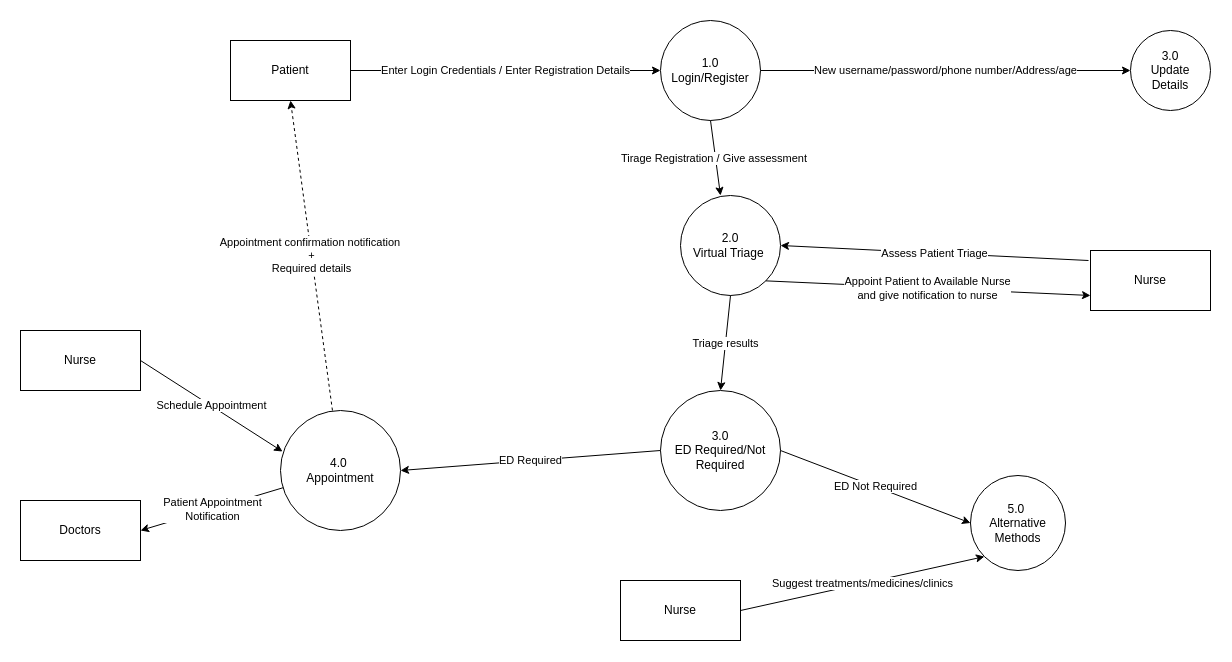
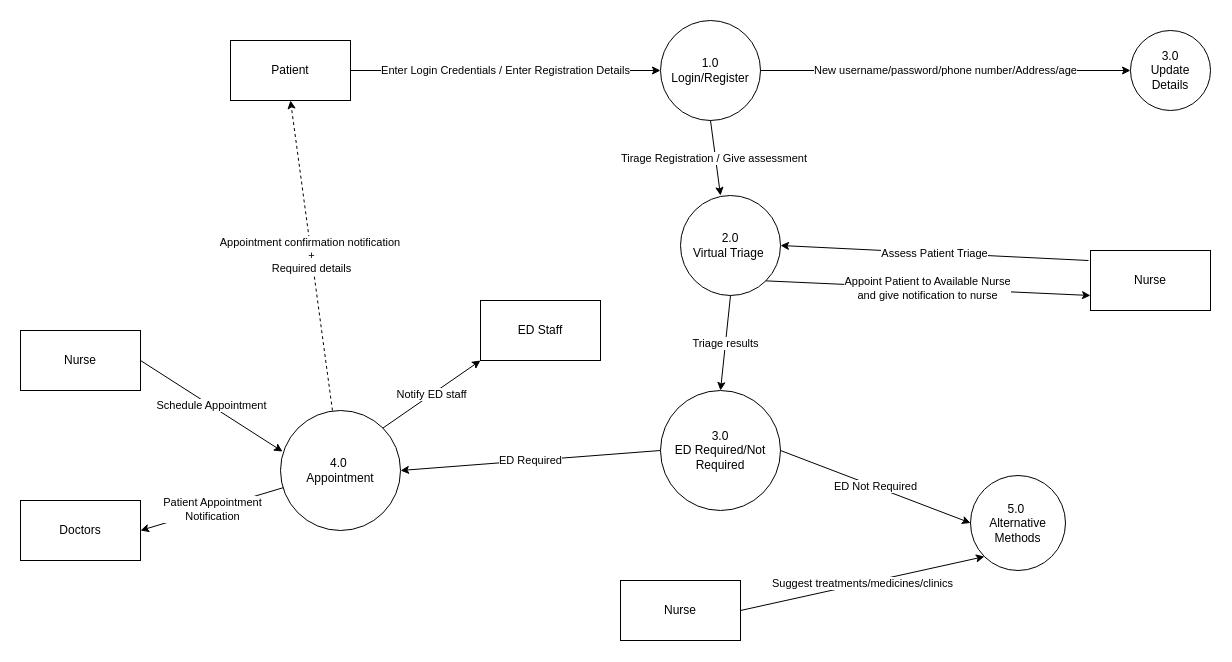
none -> (541, 331)
none -> (429, 396)
